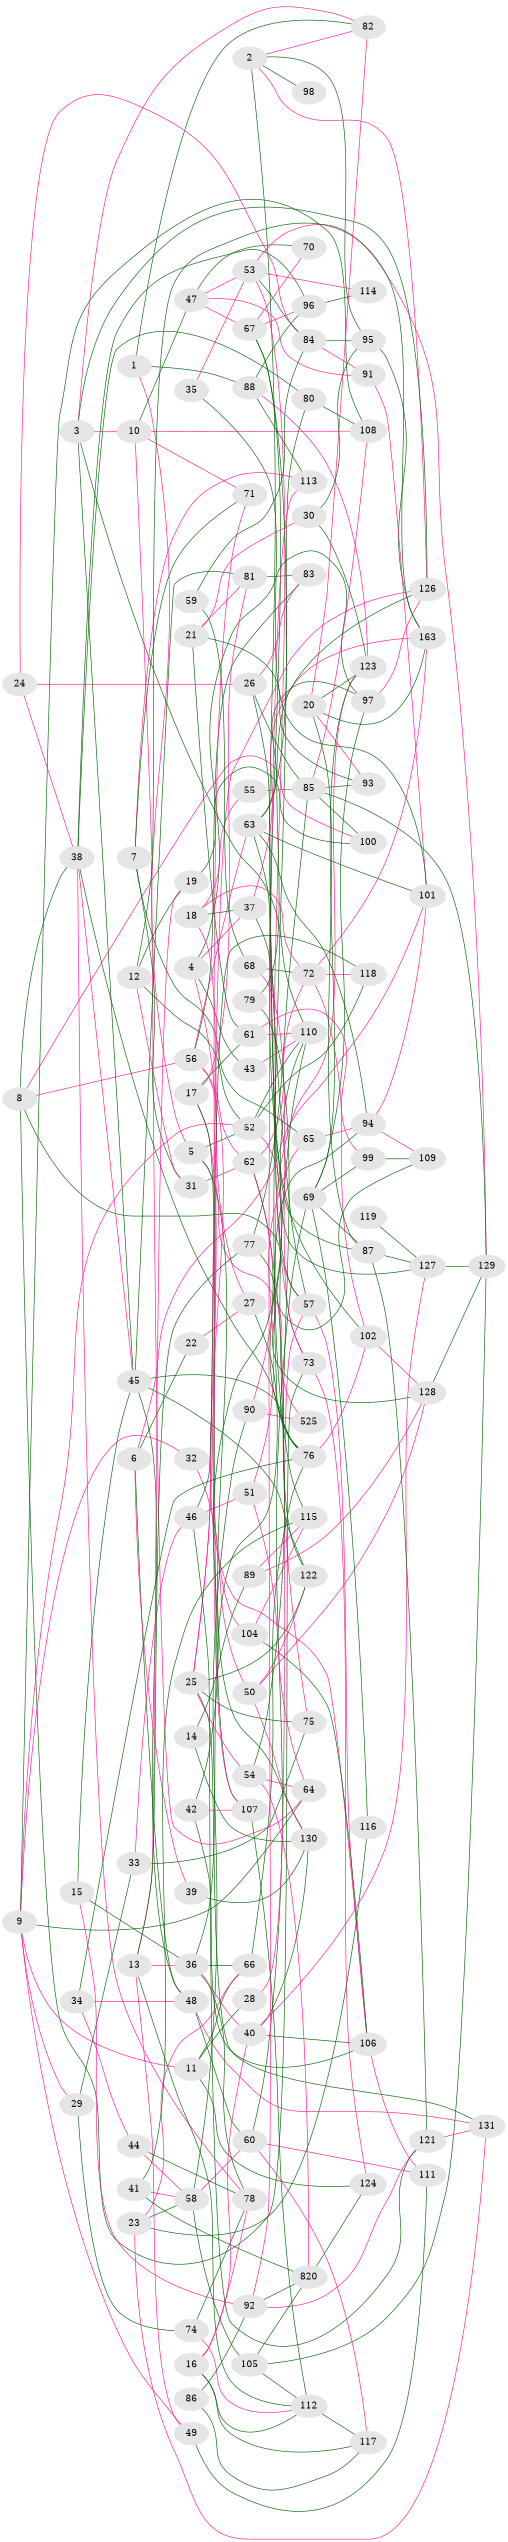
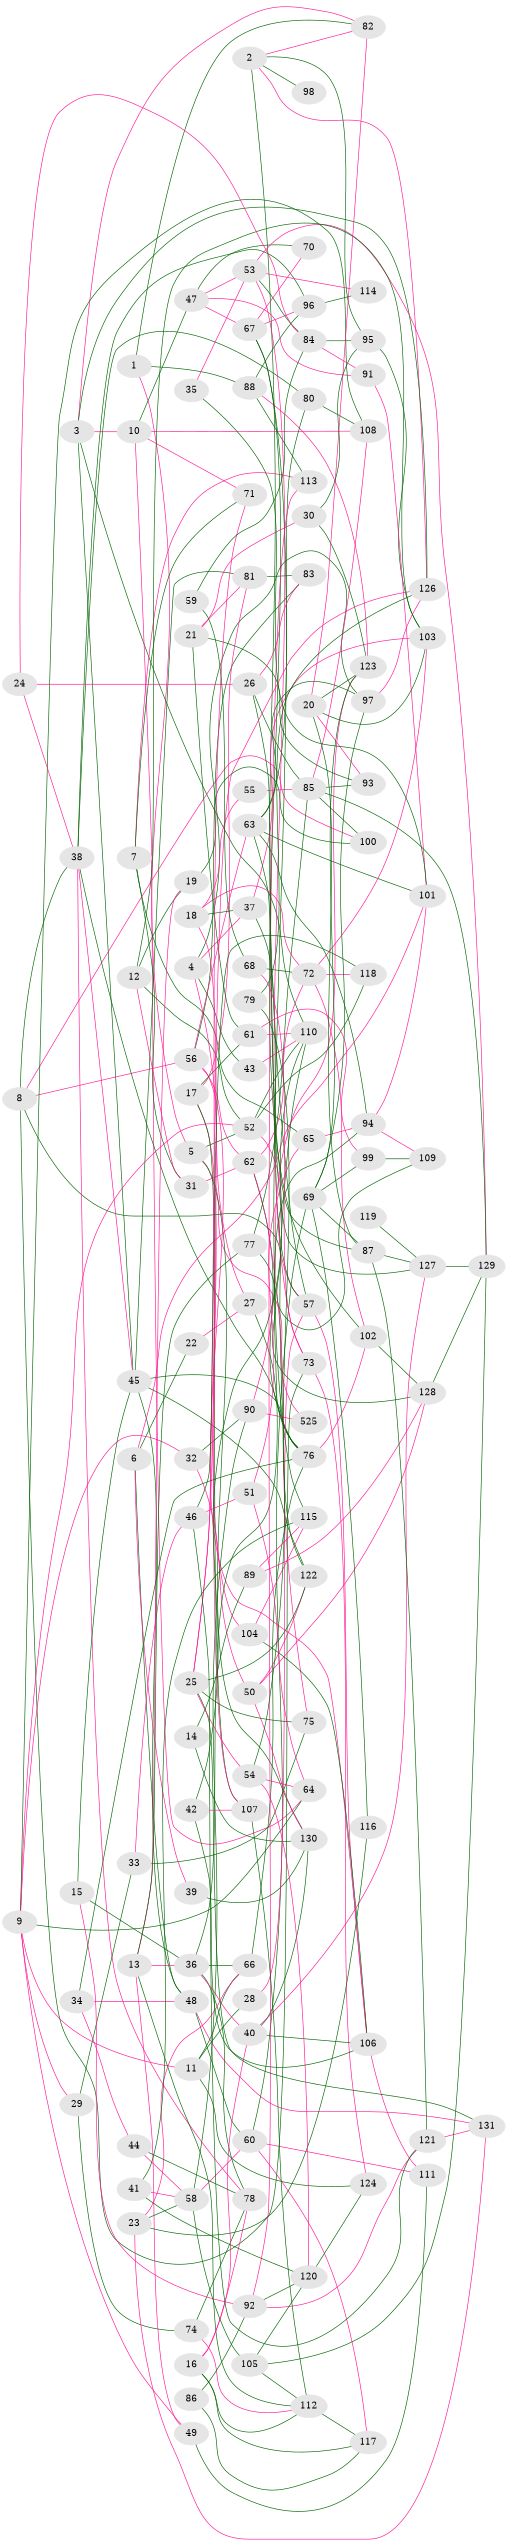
(428, 638) -> (428, 638)
(398, 1365) -> (398, 1365)
none -> (228, 1429)
(309, 2277) -> (309, 2277)
